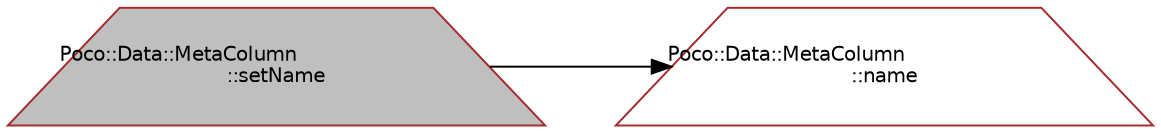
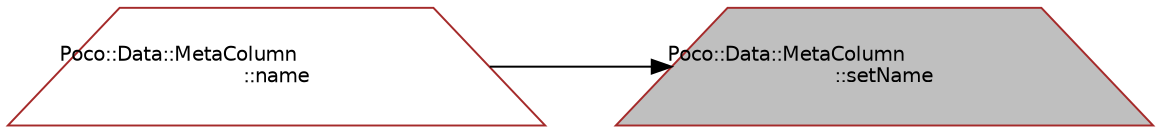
(570, 67) -> (570, 67)
